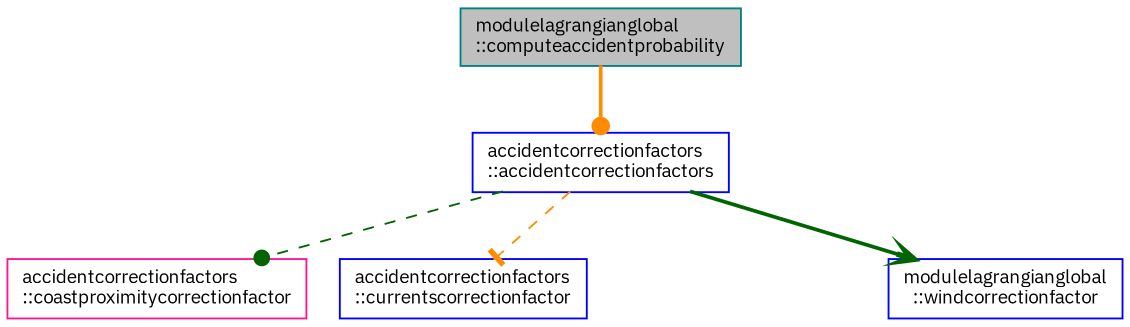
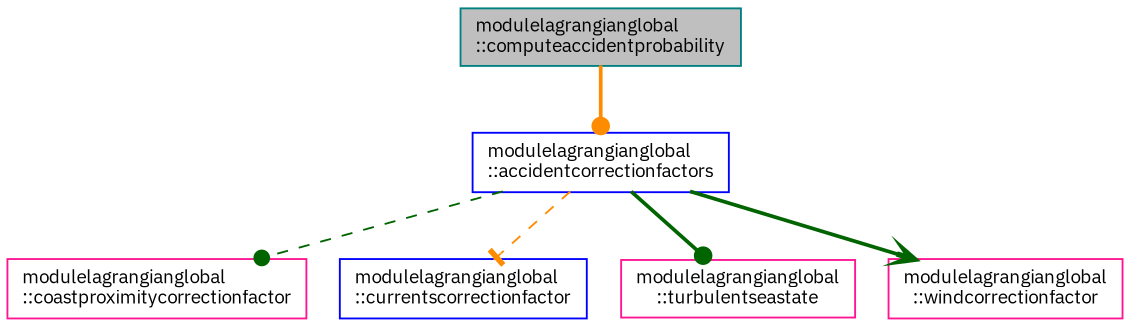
(601, 162) -> (601, 162)
(157, 289) -> (157, 289)
(463, 289) -> (463, 289)
none -> (738, 289)
(1006, 289) -> (1006, 289)
